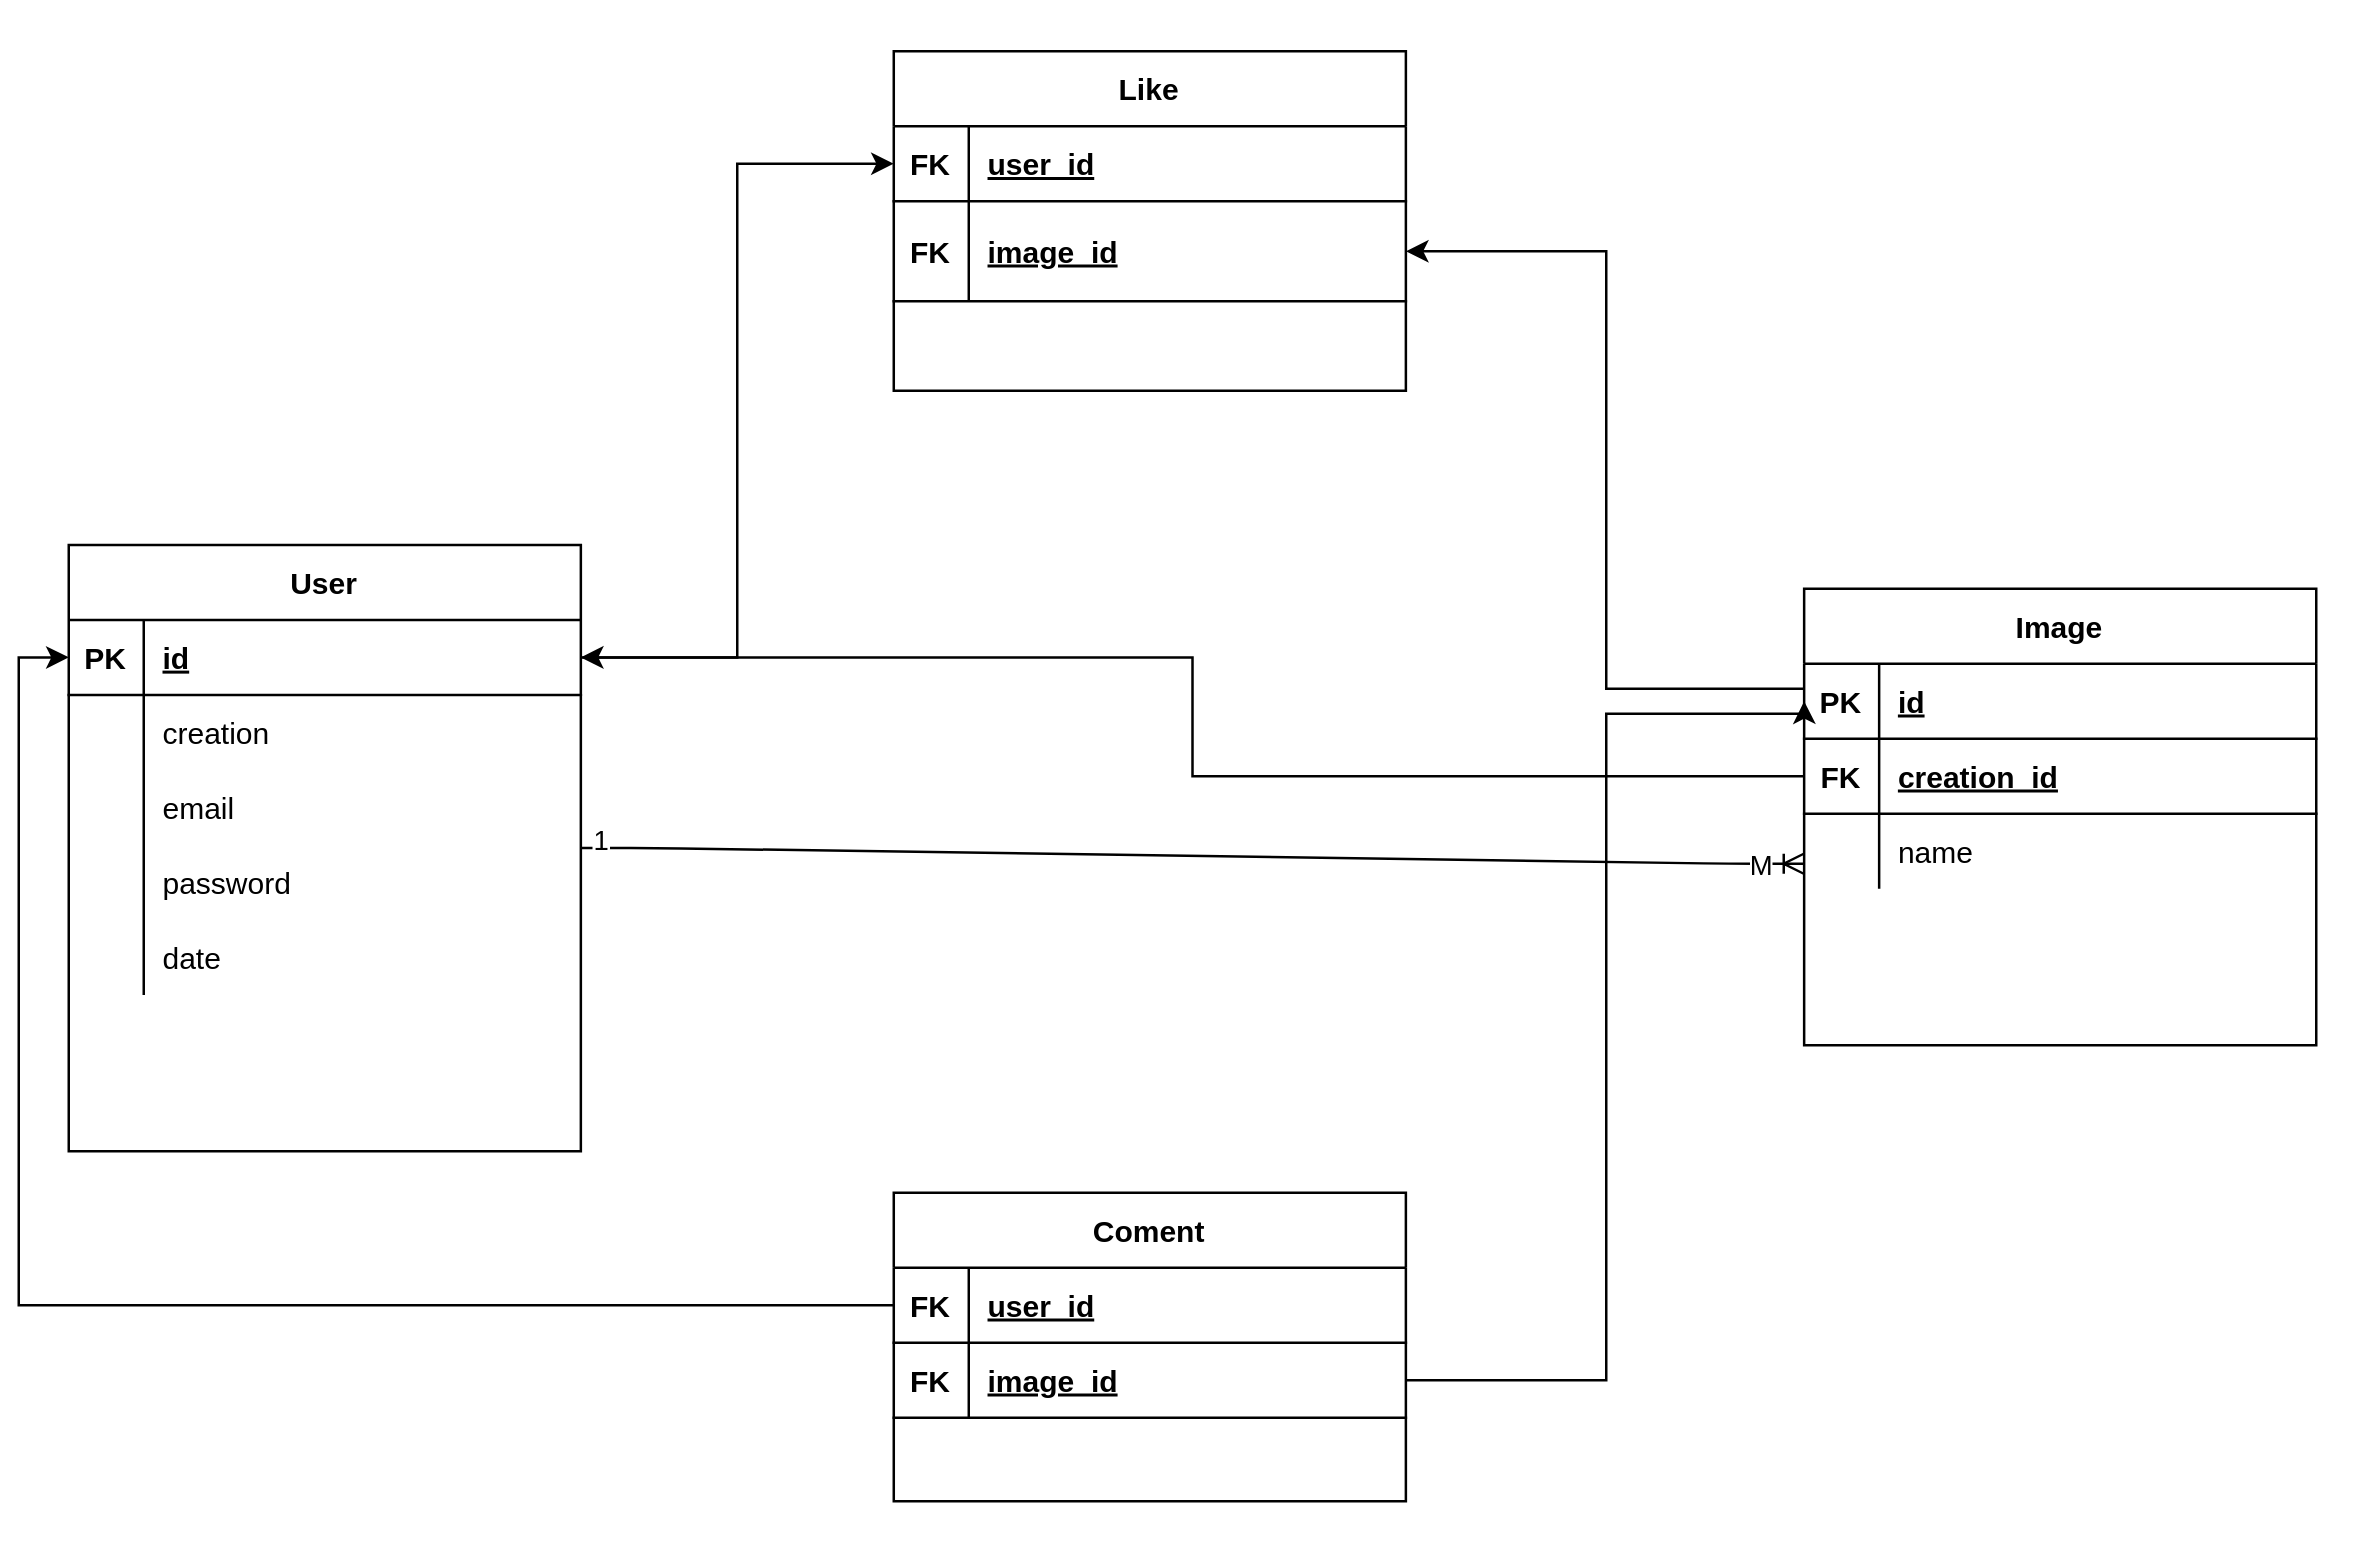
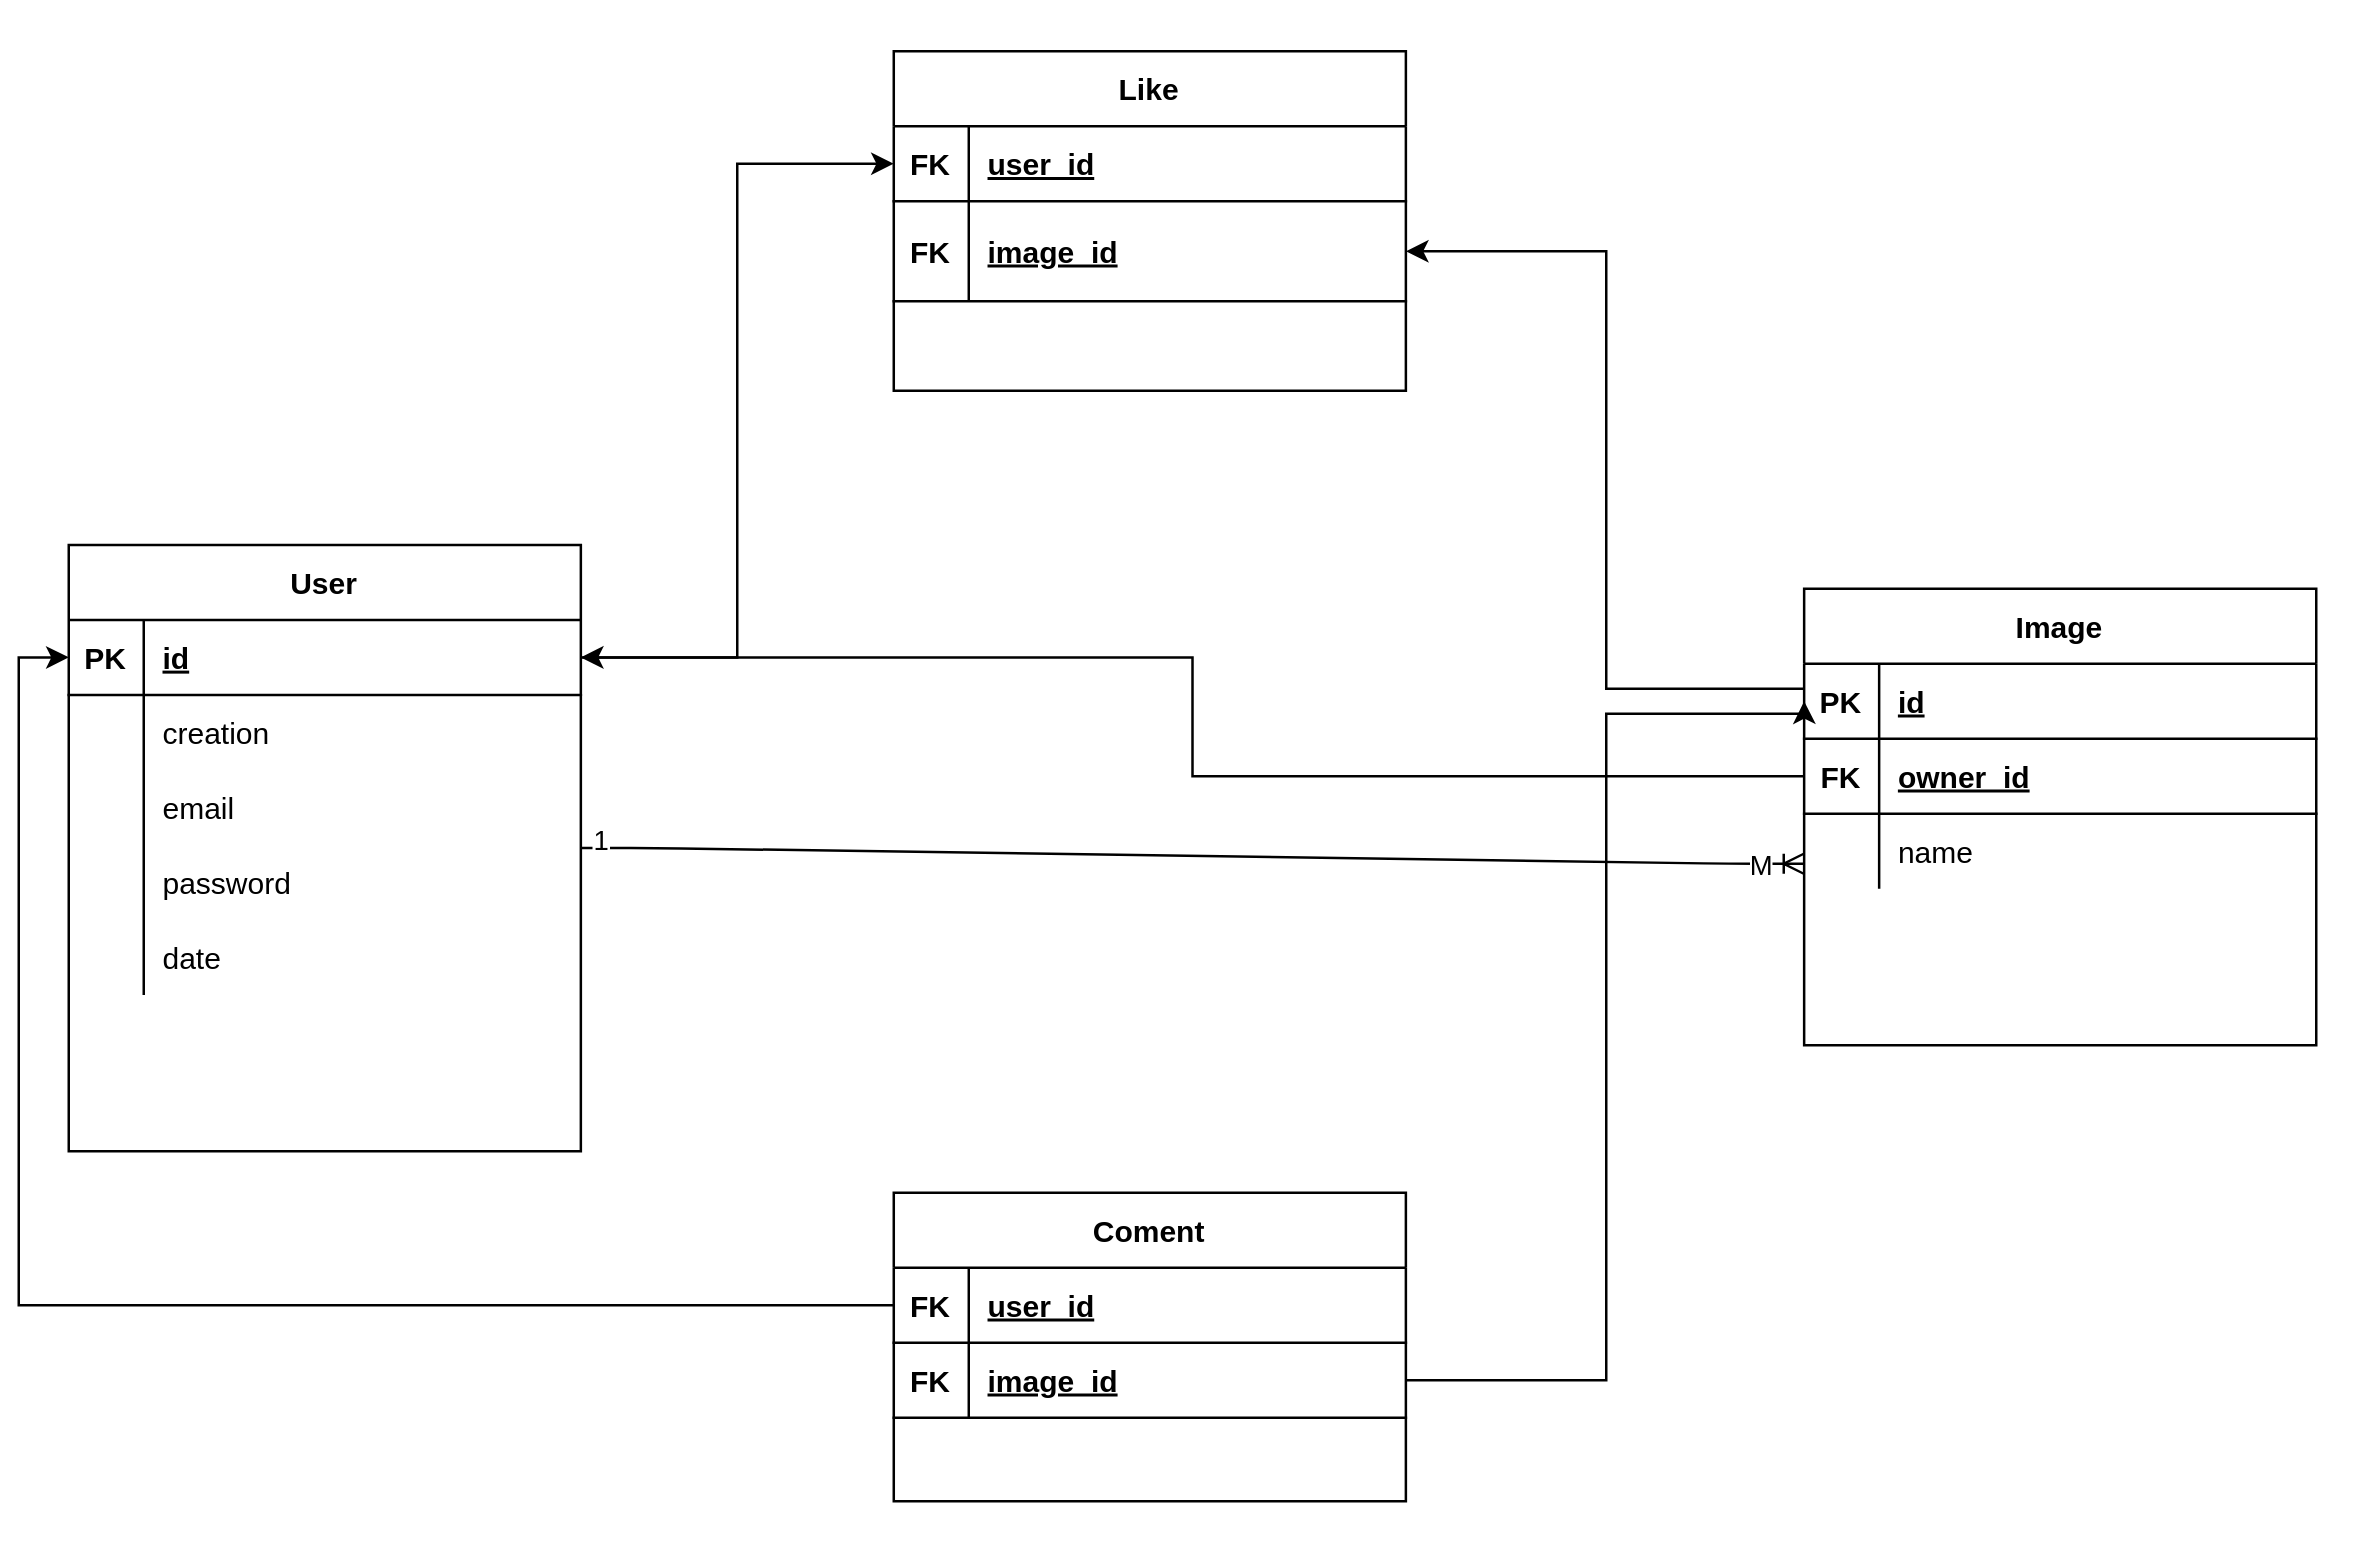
(1983, 778) -> (1961, 778)
